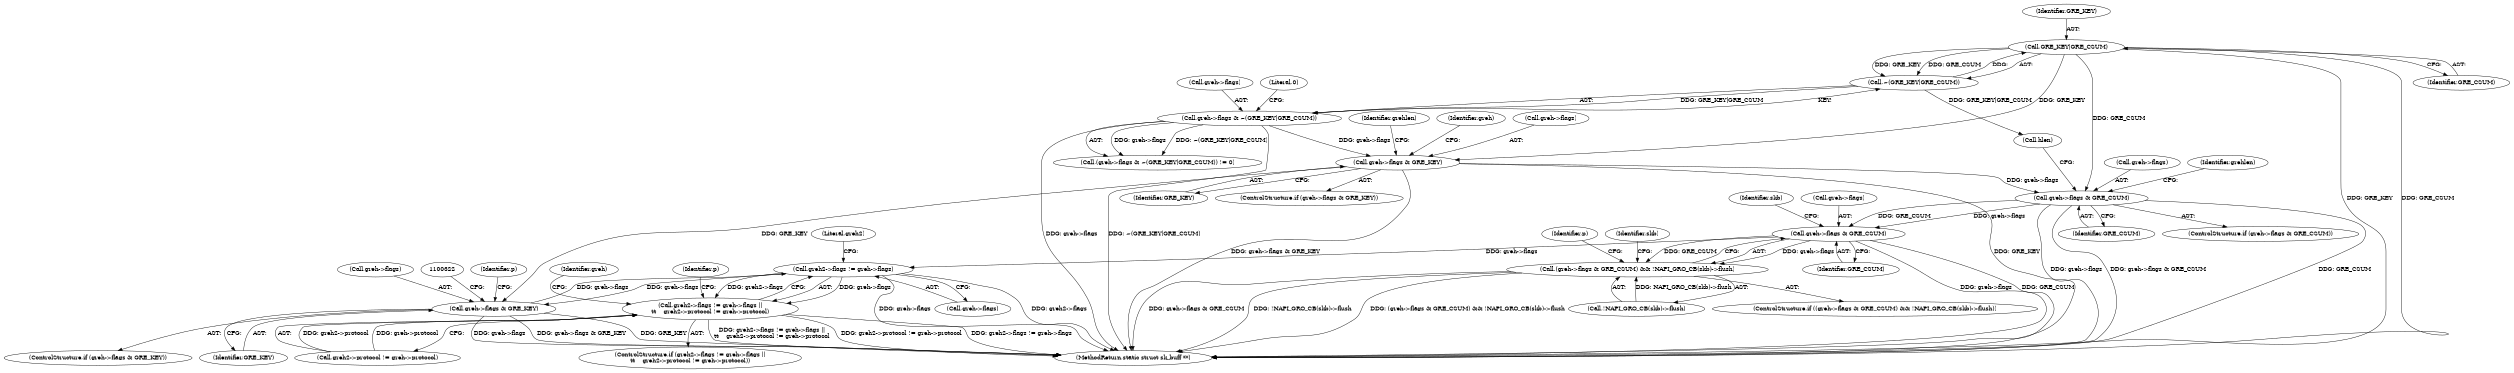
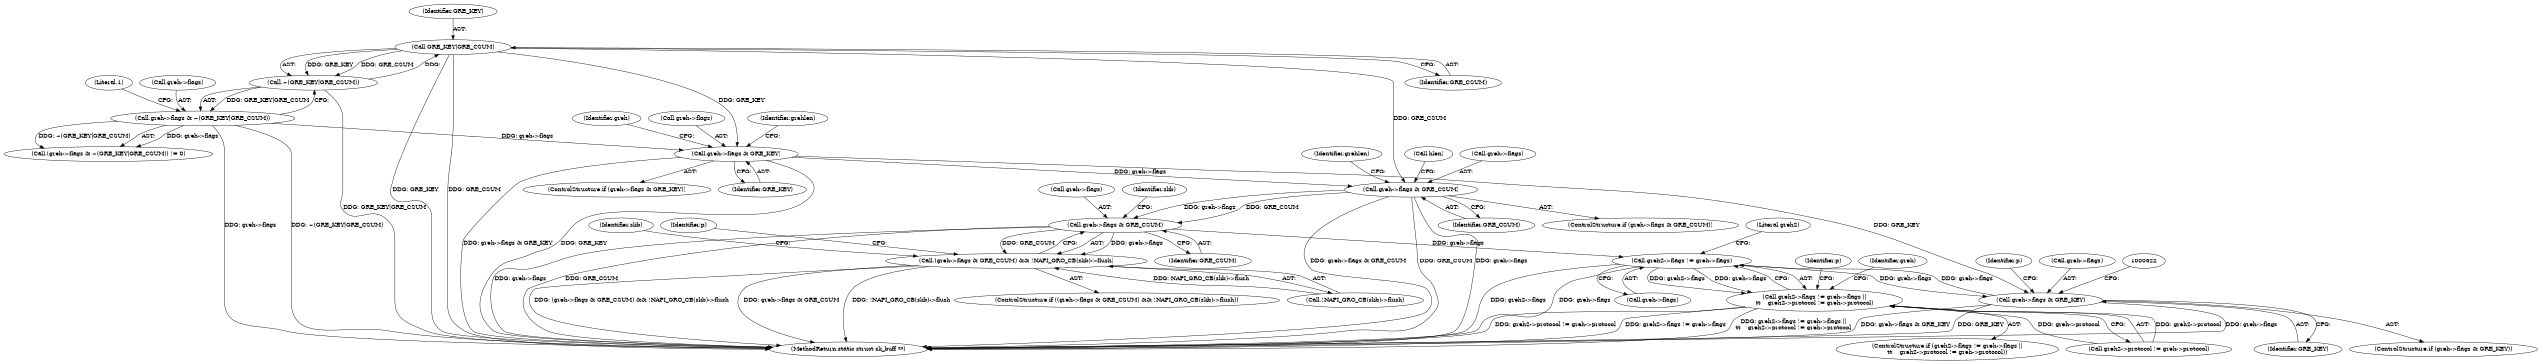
(1284, 83) -> (109, 83)
(1826, 101) -> (323, 101)
(1971, 114) -> (427, 331)
(442, 270) -> (2144, 261)
